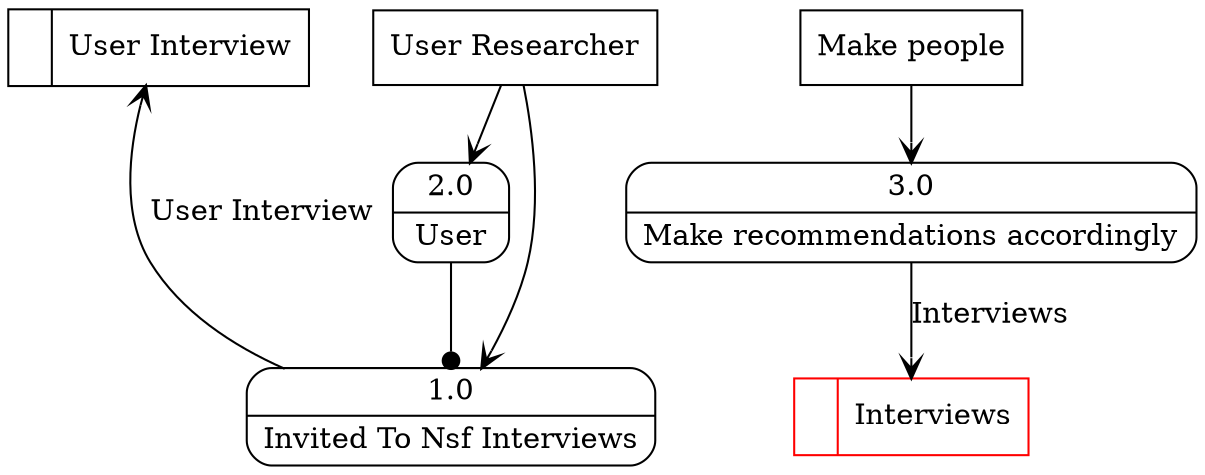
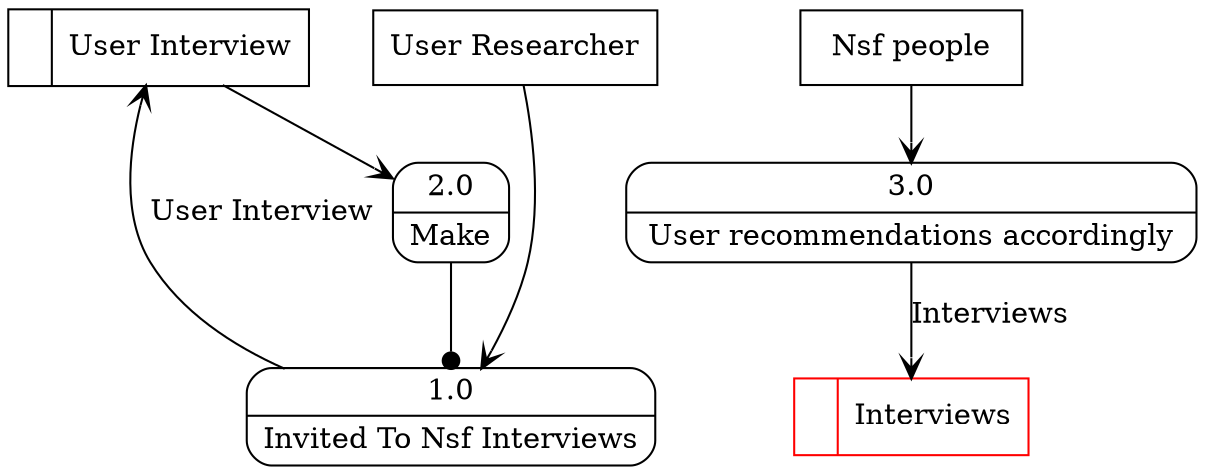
(911, 48) -> (911, 48)
(489, 115) -> (299, 127)
(451, 236) -> (451, 236)
(911, 236) -> (911, 236)
